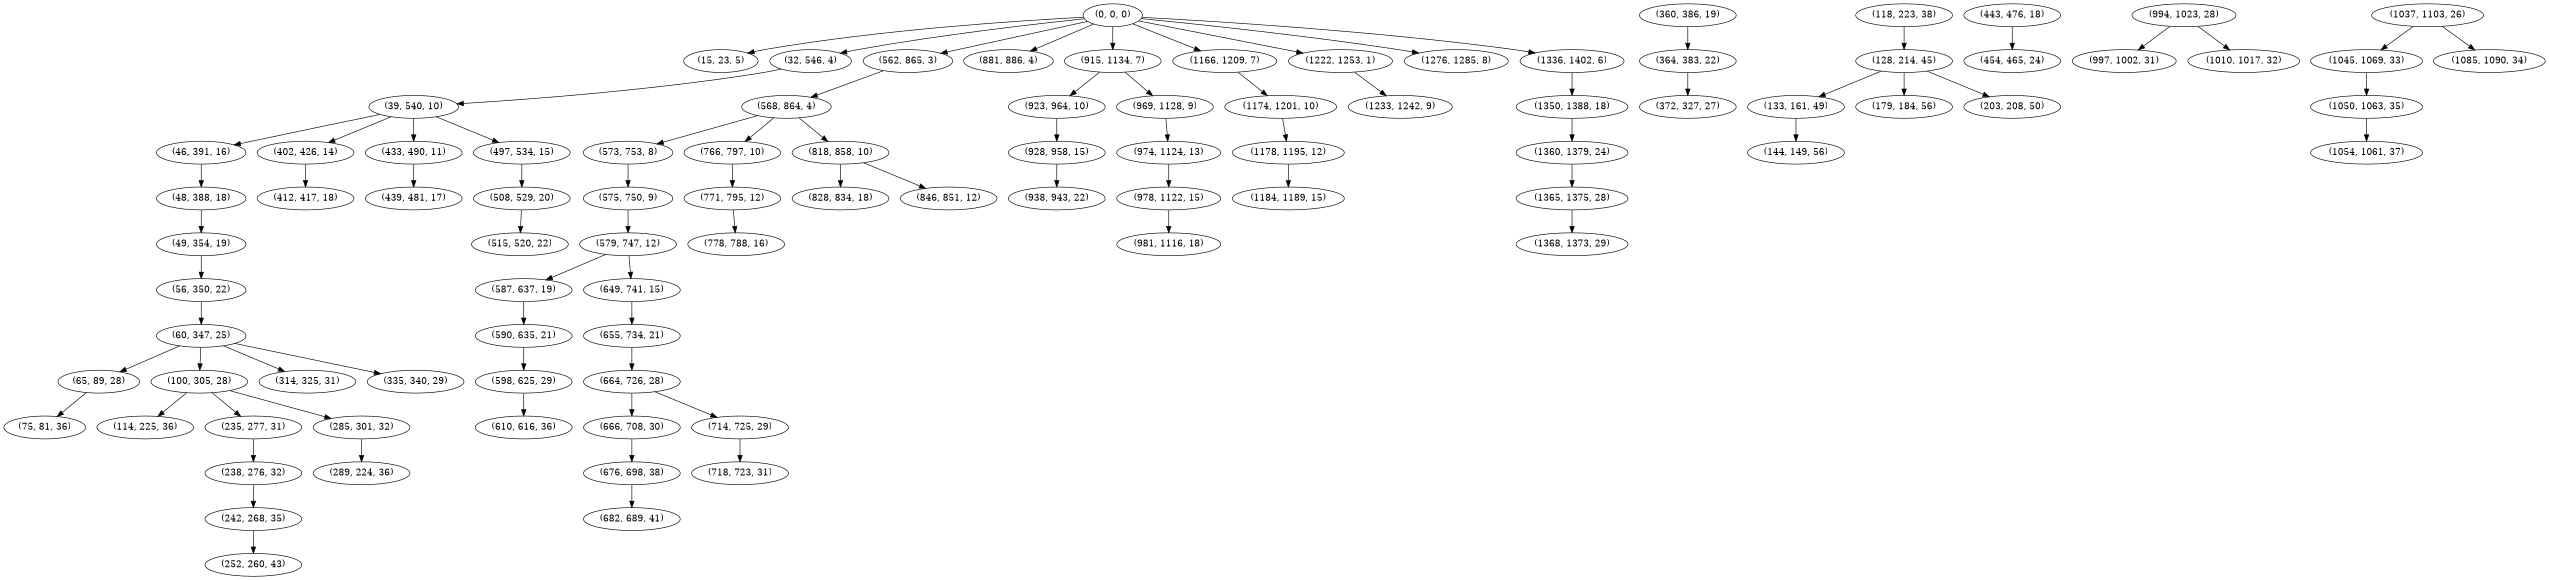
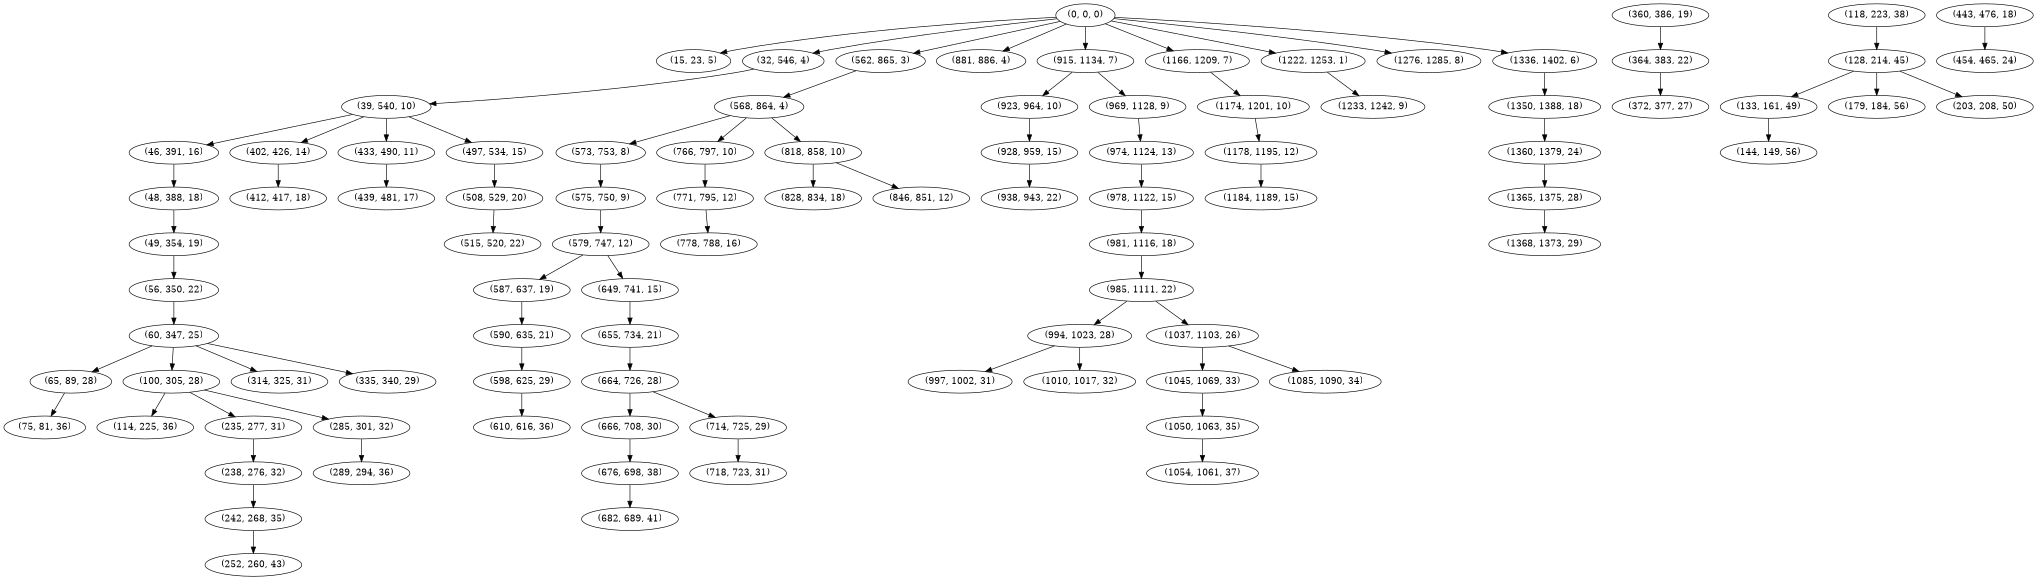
(1688, 107) -> (1660, 107)
(1057, 153) -> (1029, 153)
none -> (1141, 290)
(362, 473) -> (362, 473)
